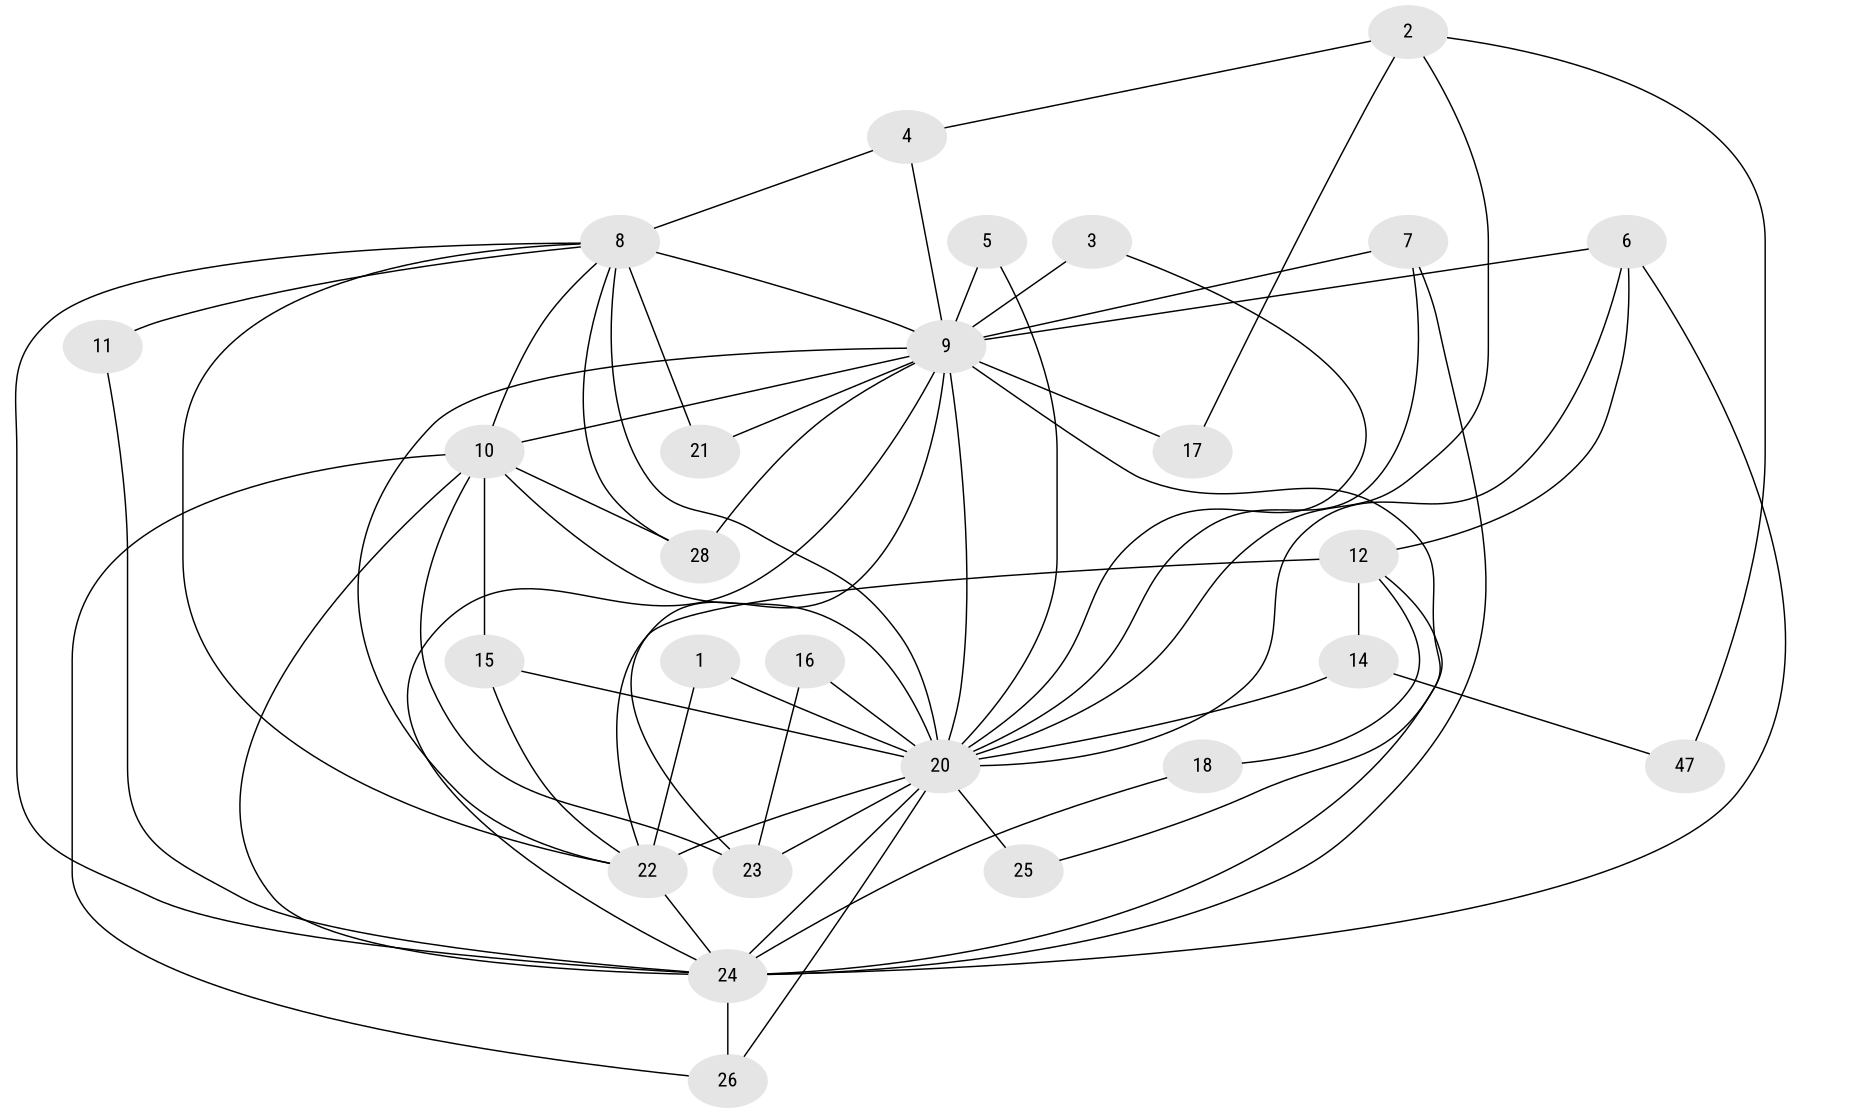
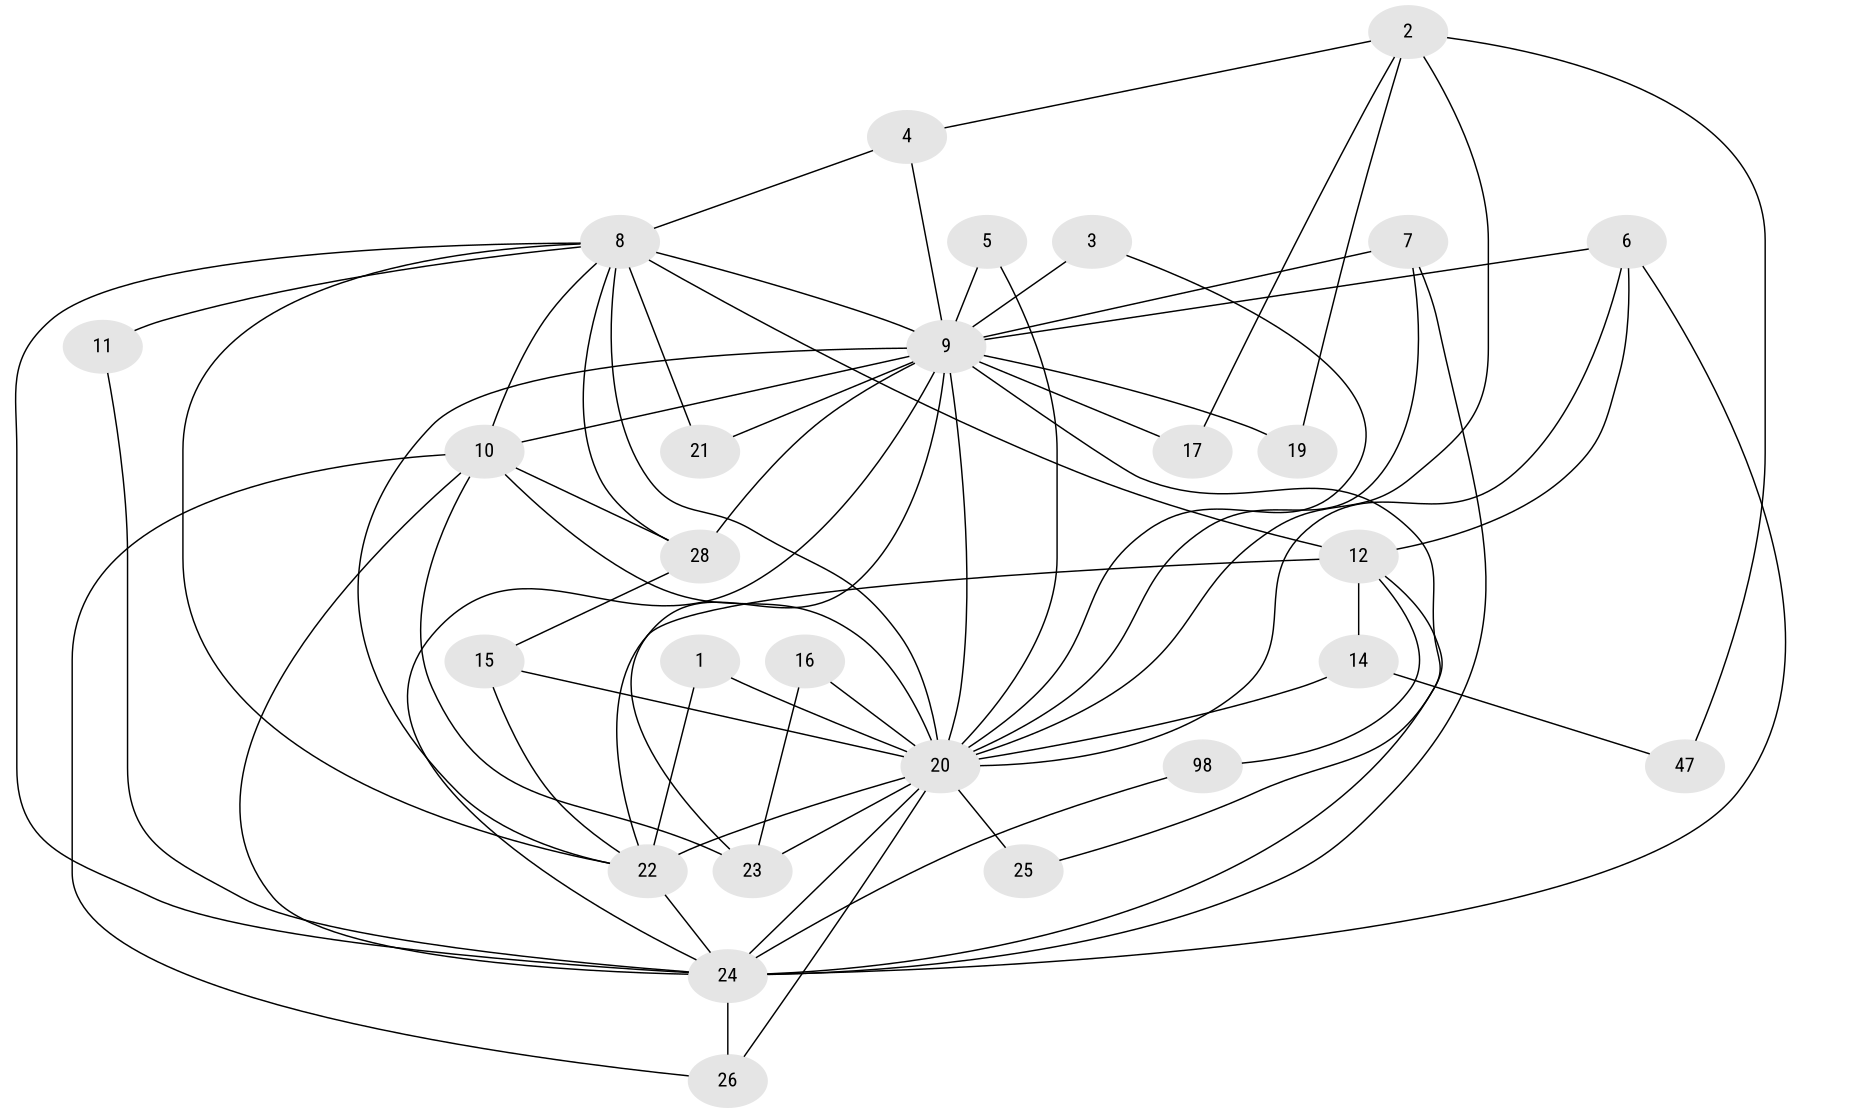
none -> (975, 428)
none -> (1297, 452)
(485, 557) -> (592, 609)
(1203, 766) -> (1203, 766)
